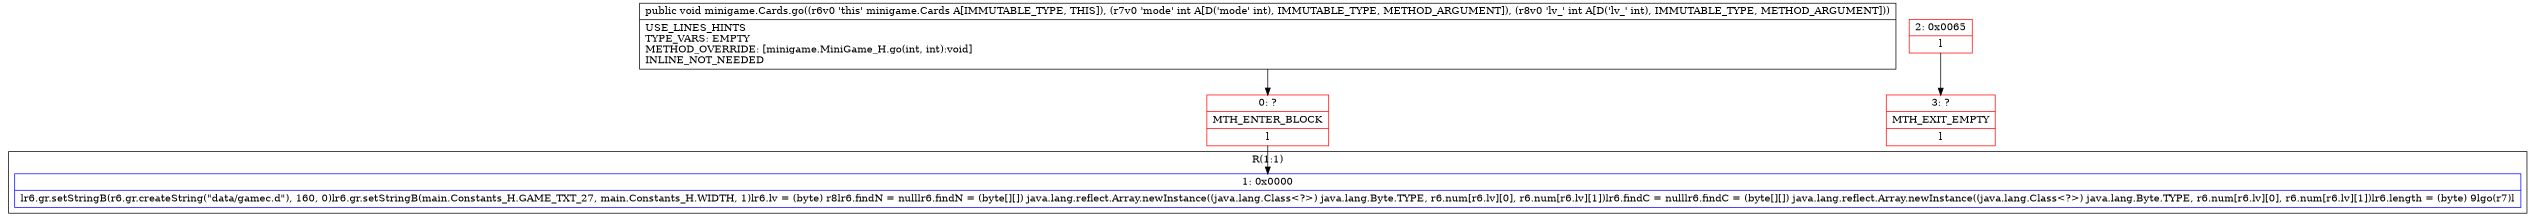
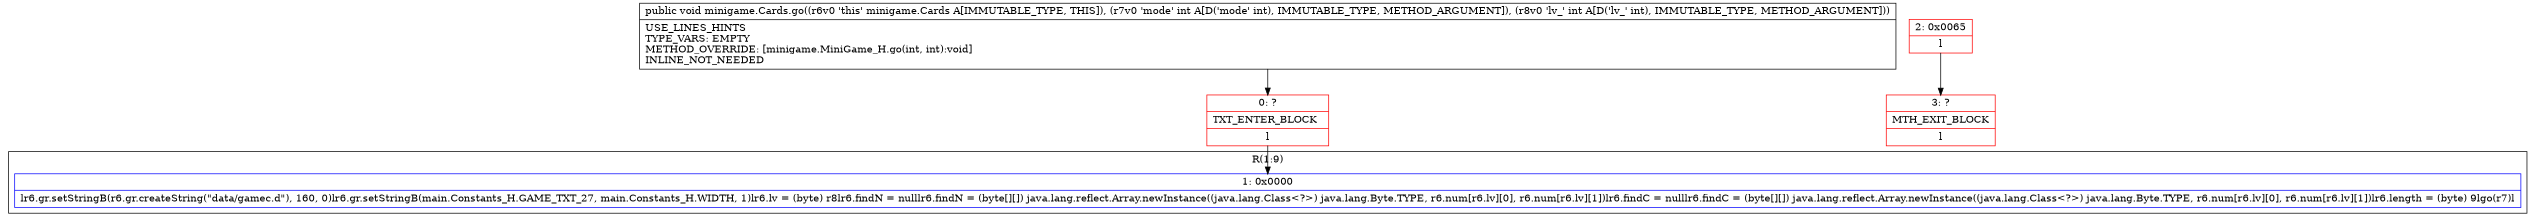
(1268, 120) -> (1265, 120)
(1941, 120) -> (1941, 120)
(1268, 160) -> (1268, 160)
